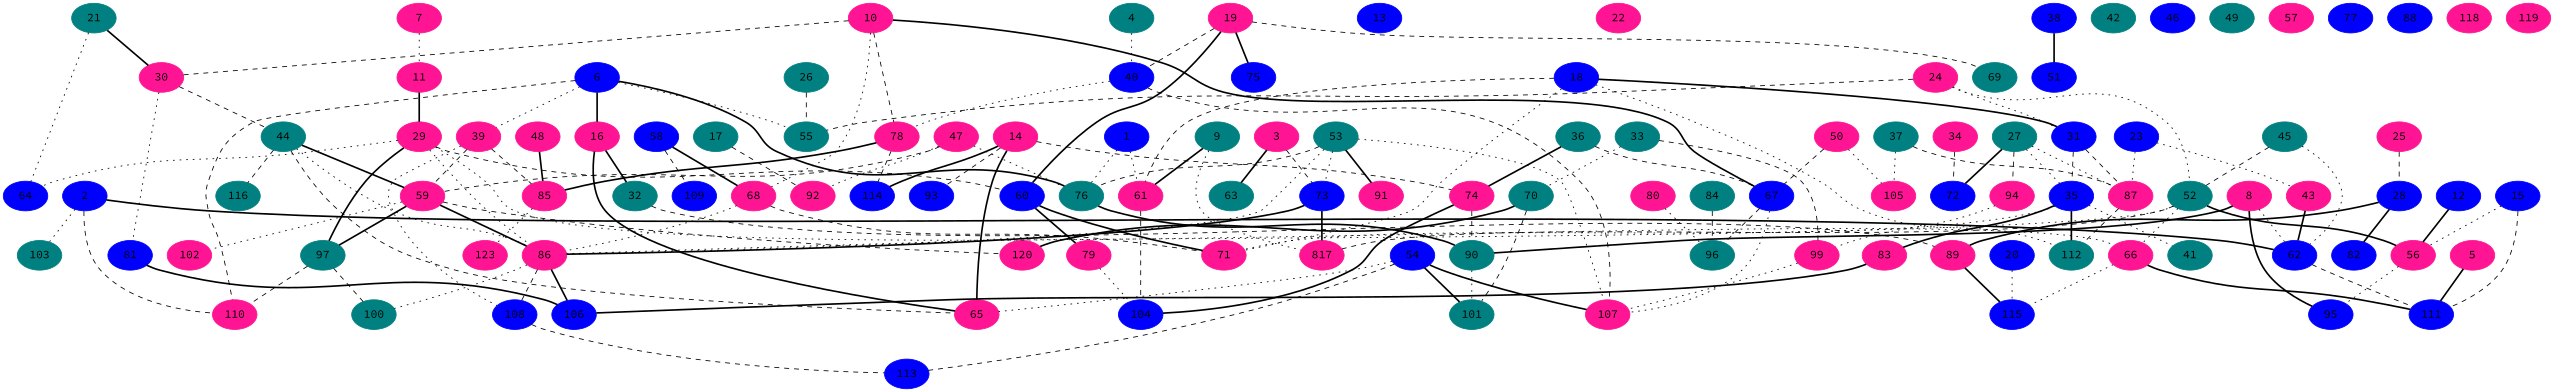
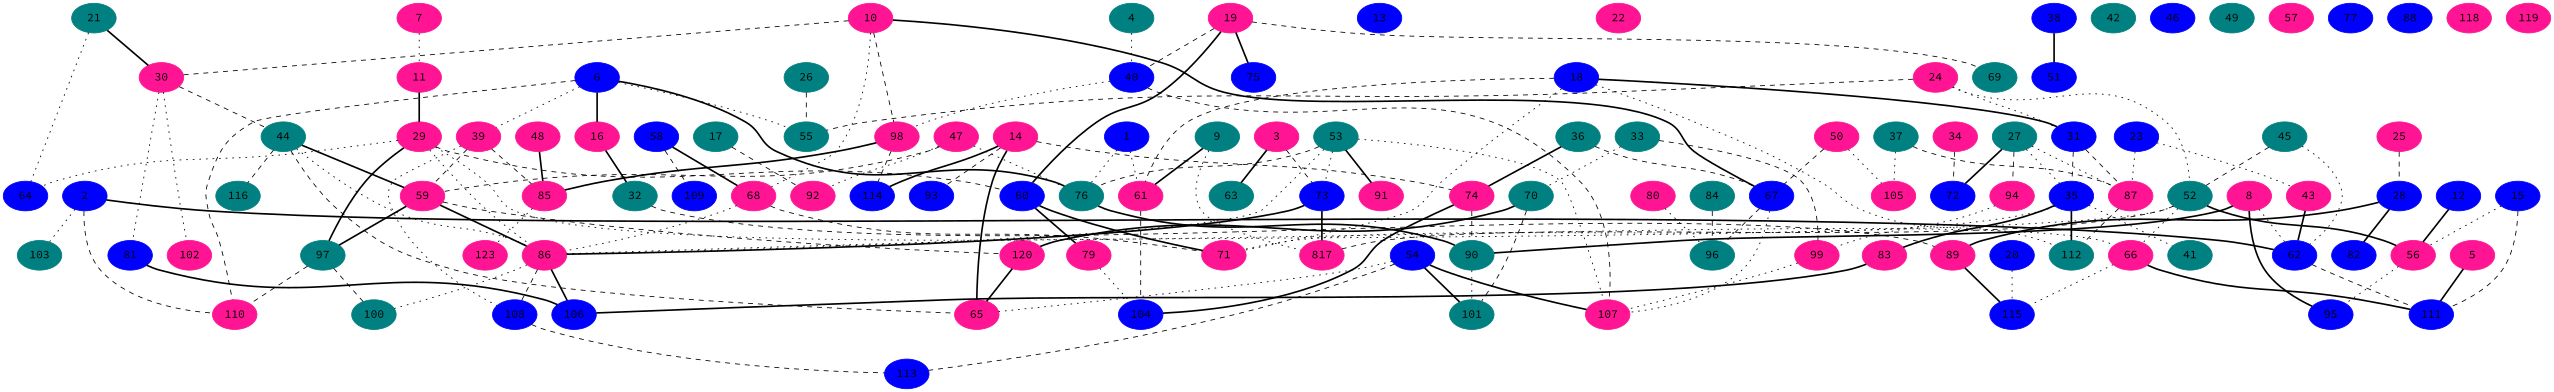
(897, 137) -> (897, 137)
(306, 226) -> (174, 166)
(744, 271) -> (999, 285)
